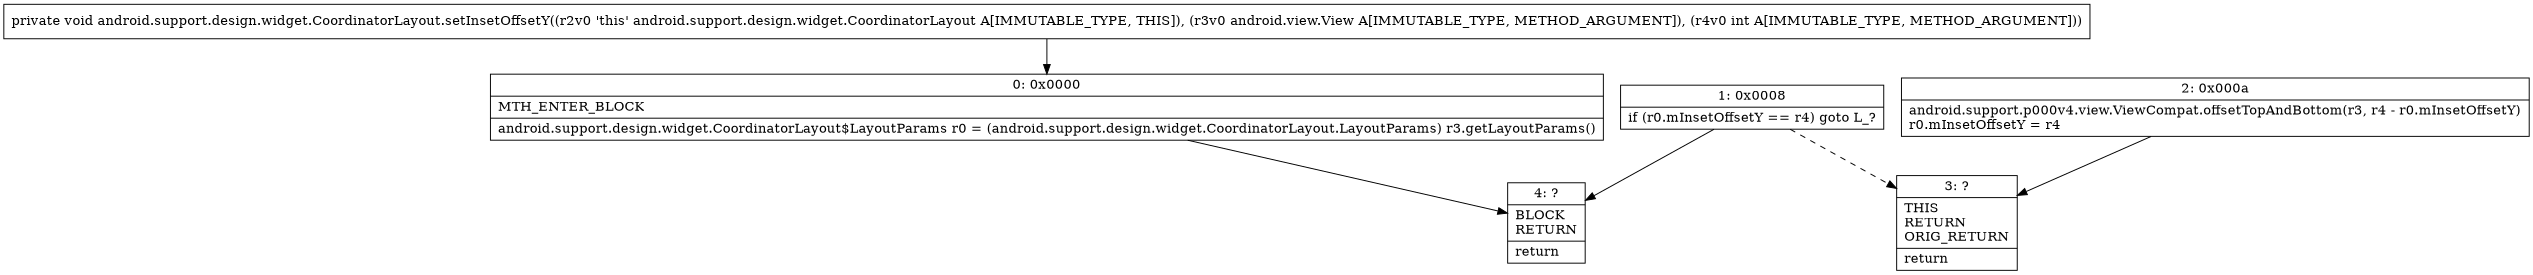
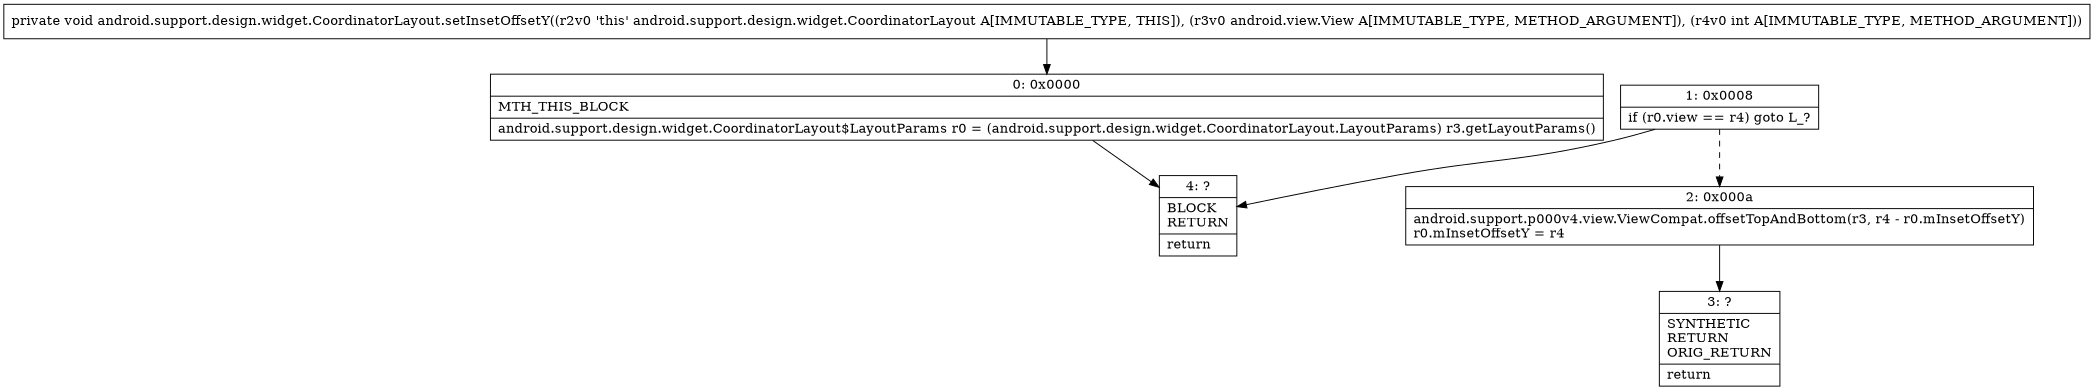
(572, 107) -> (564, 107)
(1752, 118) -> (1720, 118)
(1839, 156) -> (1720, 153)
(1922, 208) -> (1709, 324)
